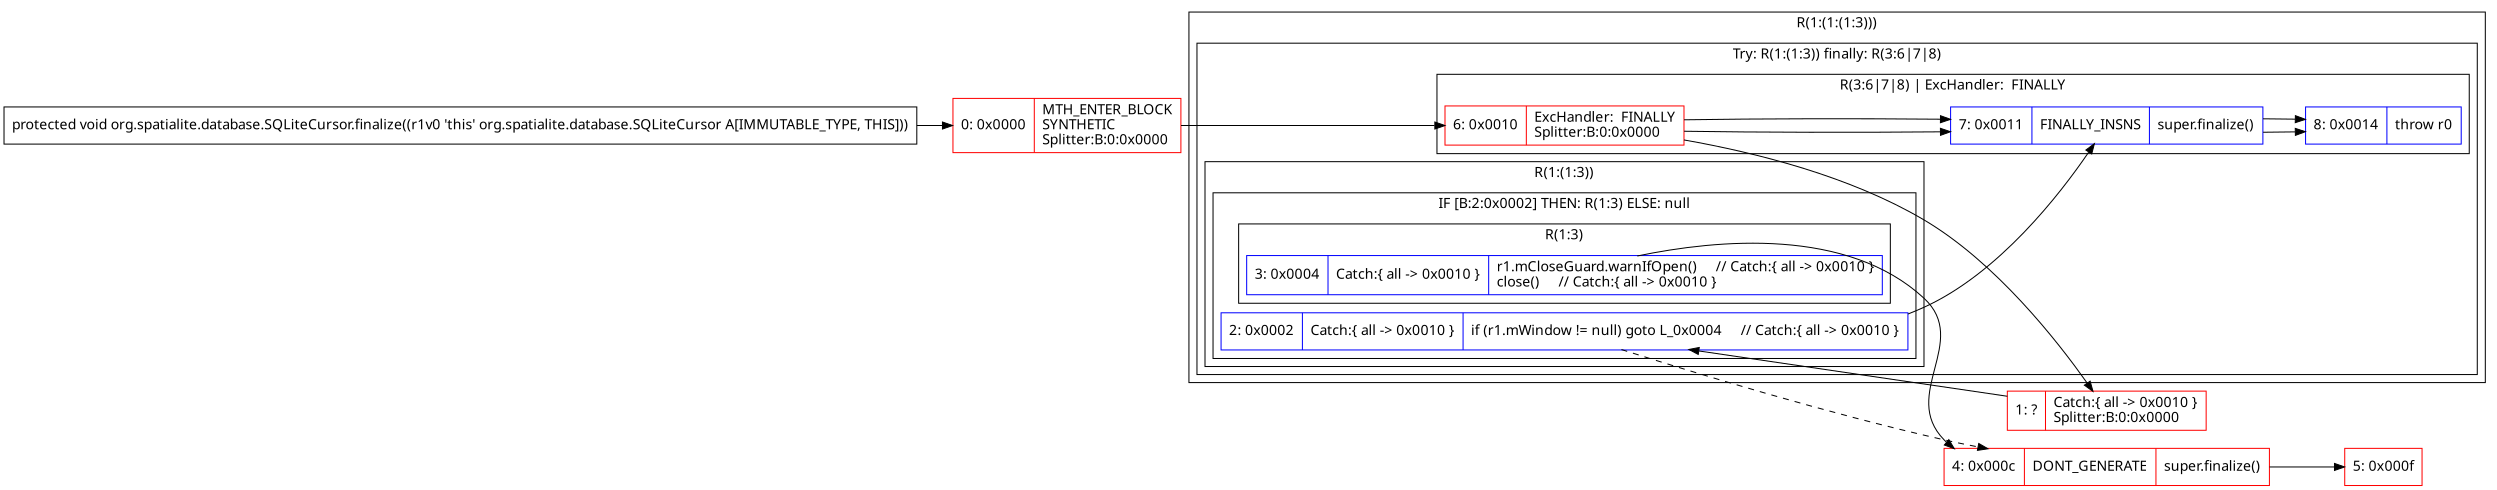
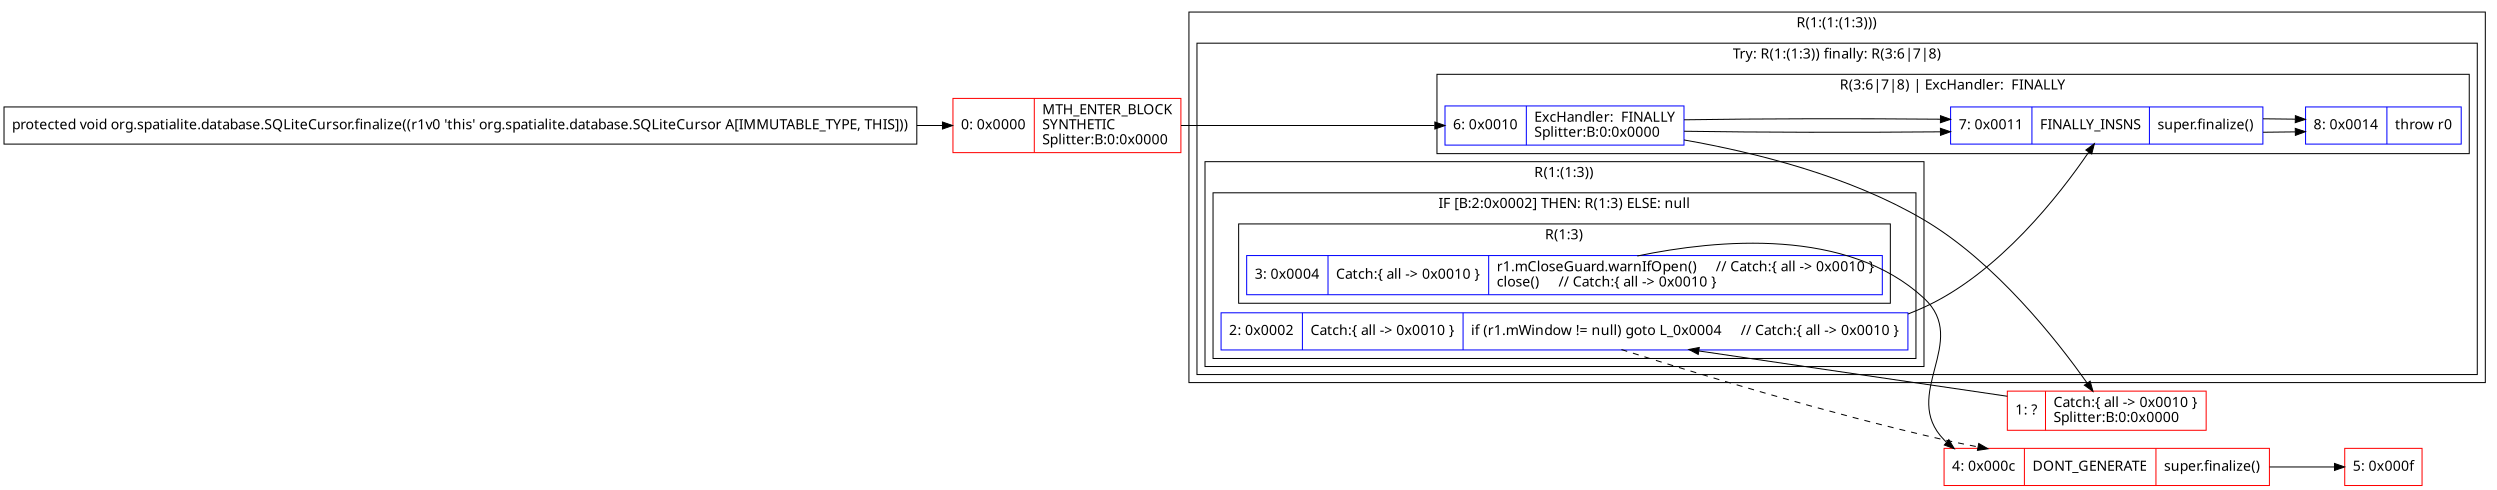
(1564, 126) -> (1564, 126)
